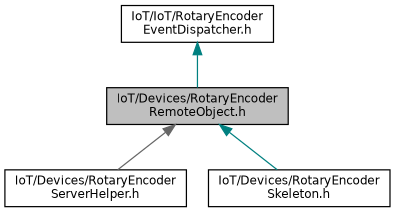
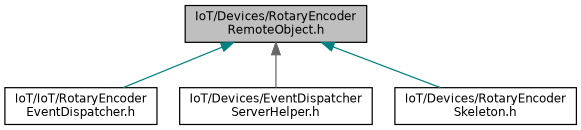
(197, 71) -> (173, 67)
(96, 188) -> (276, 106)
